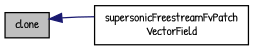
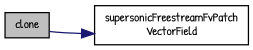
(78, 17) -> (65, 33)
